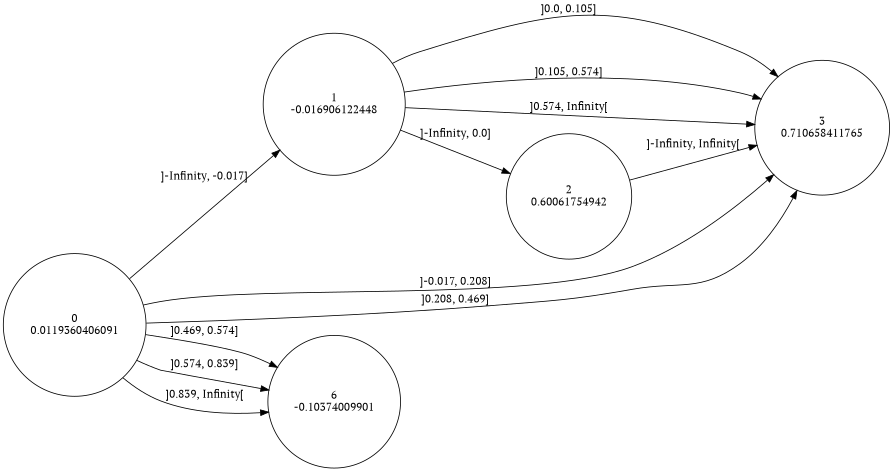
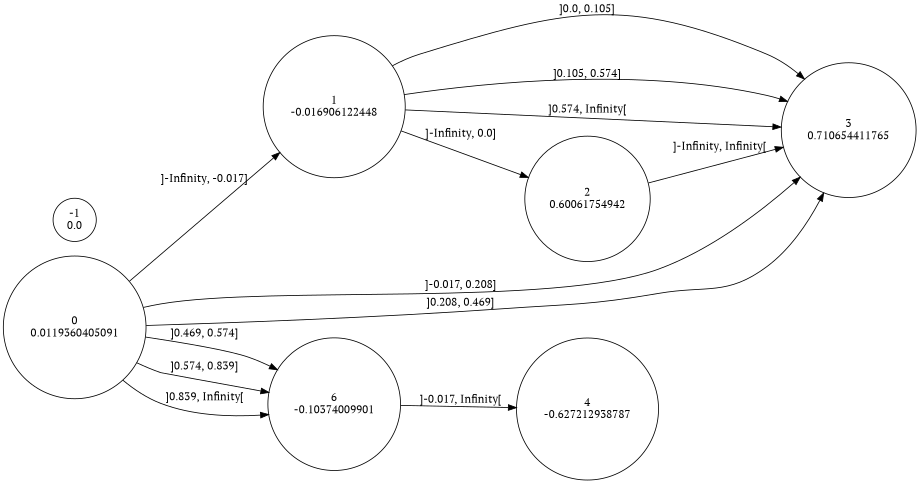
(822, 128) -> (849, 130)
none -> (75, 220)
(75, 325) -> (75, 327)
none -> (588, 409)
